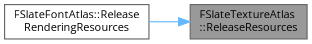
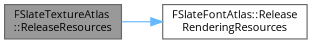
(164, 22) -> (136, 22)
